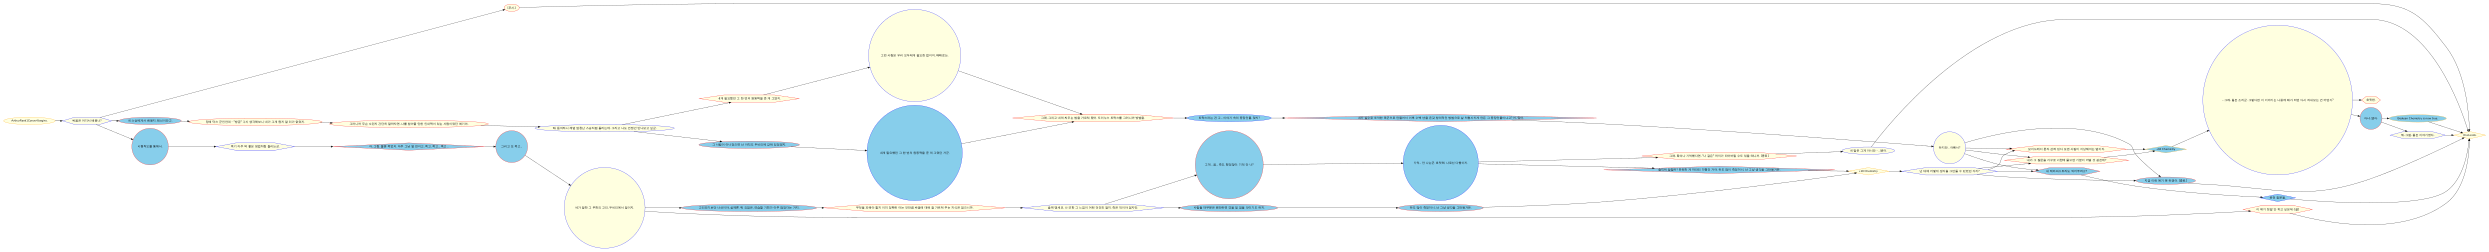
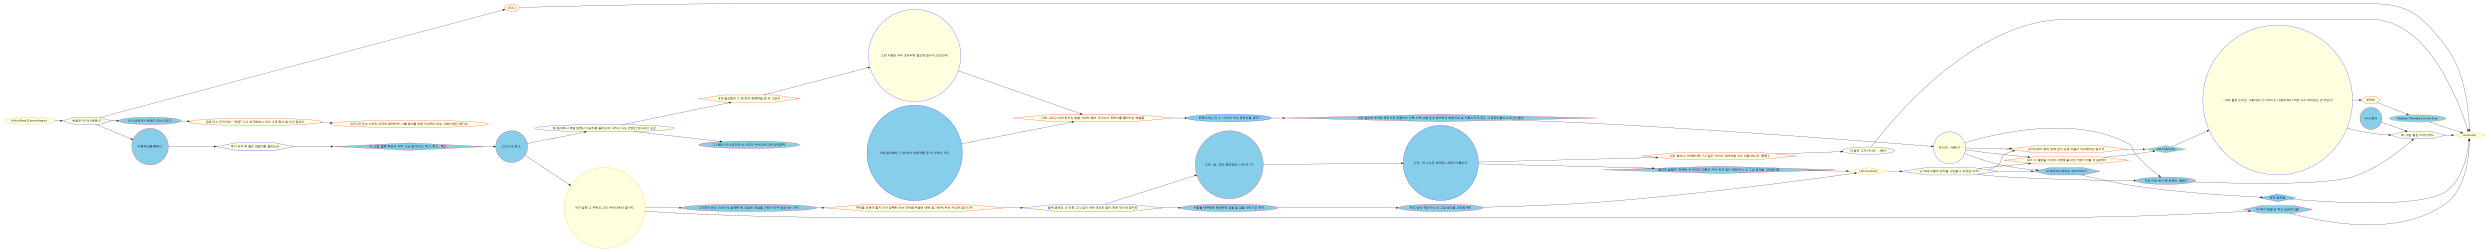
(915, 56) -> (915, 56)
(2355, 115) -> (2368, 133)
(1093, 118) -> (1093, 118)
(2385, 118) -> (2392, 108)
(509, 126) -> (556, 138)
(828, 149) -> none
(2330, 189) -> (2308, 182)
(605, 208) -> (605, 208)
(2278, 209) -> (2278, 209)
